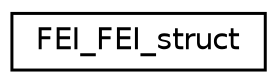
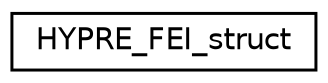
(139, 42) -> (164, 42)
